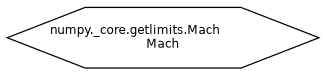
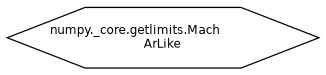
(163, 38) -> (163, 38)
